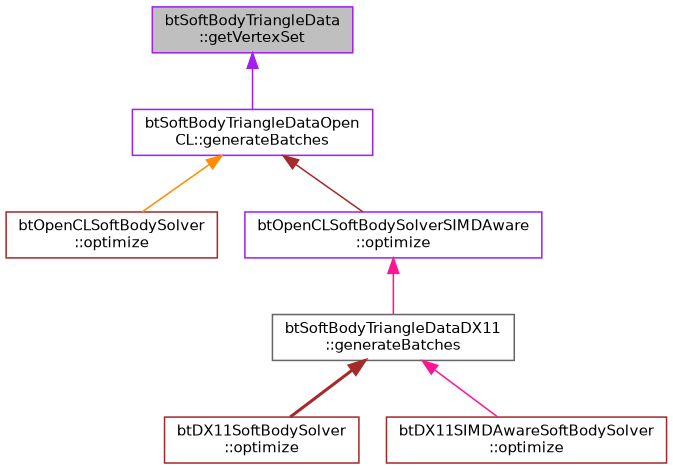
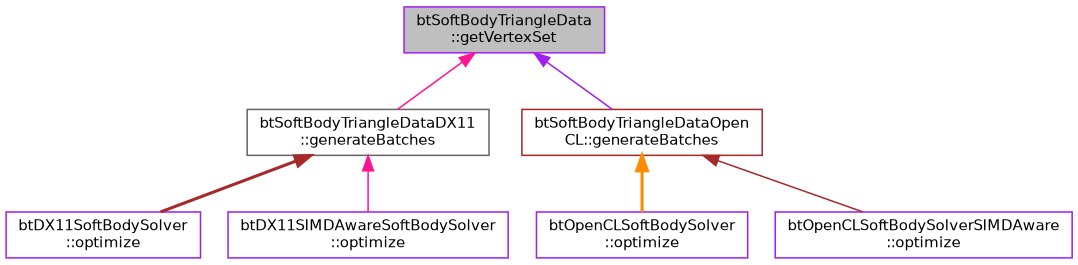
(253, 132) -> (642, 132)
(176, 188) -> (642, 192)
(112, 235) -> (642, 235)
(393, 294) -> (430, 86)
(262, 440) -> (103, 235)
(527, 440) -> (368, 235)
